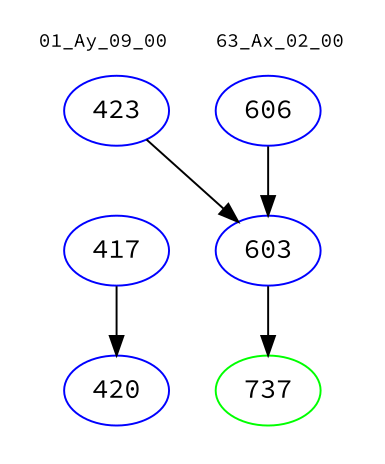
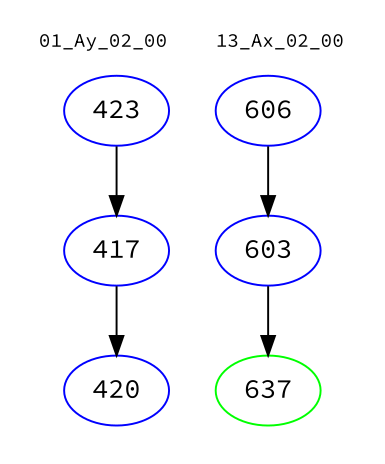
(104, 42) -> (104, 42)
(281, 42) -> (281, 42)
(172, 162) -> (117, 171)
(268, 391) -> (268, 391)
